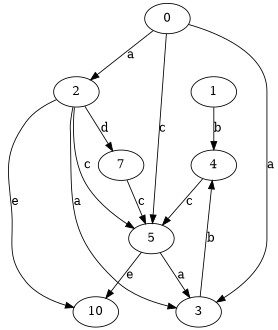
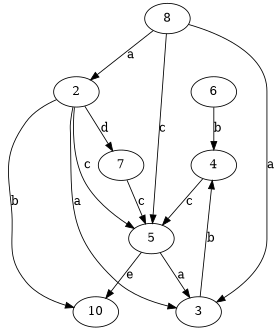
(167, 19) -> (167, 19)
(214, 92) -> (214, 92)
(15, 202) -> (15, 202)
